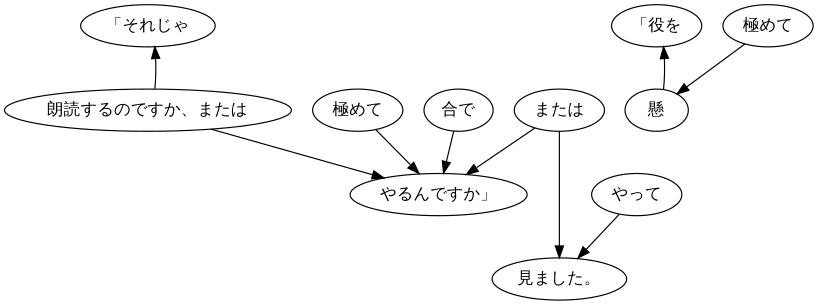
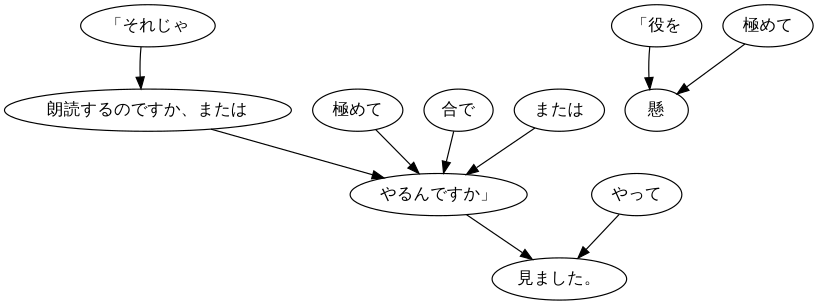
(156, 74) -> (140, 62)
(664, 74) -> (649, 62)
(559, 189) -> (494, 234)
